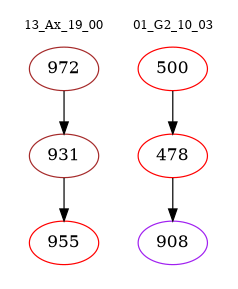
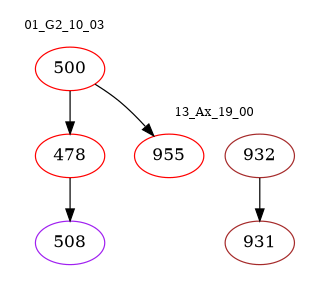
(64, 69) -> (260, 156)
(64, 193) -> (133, 113)
(173, 243) -> (70, 243)
